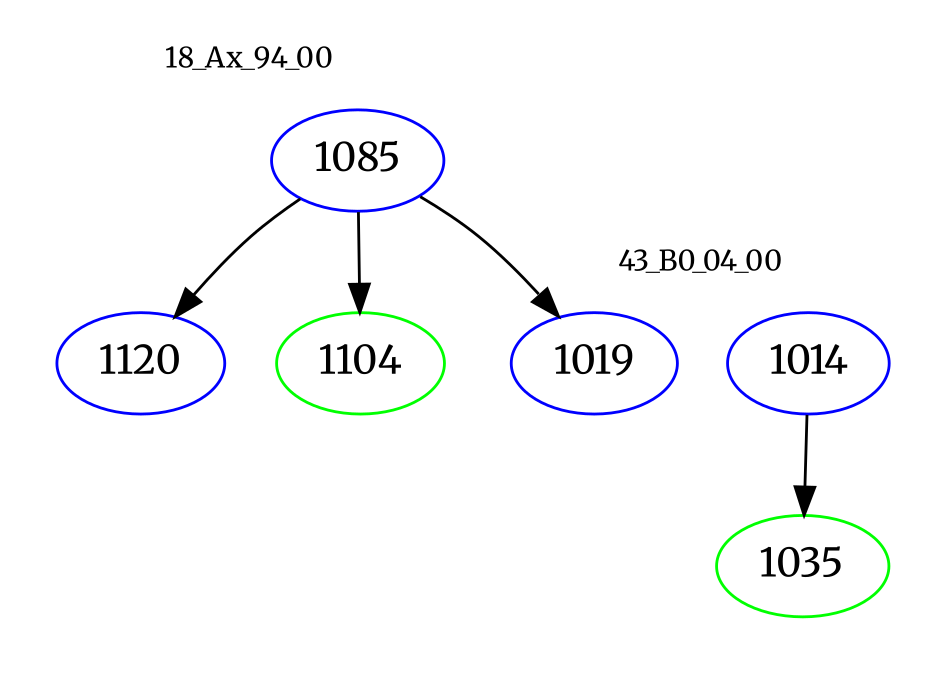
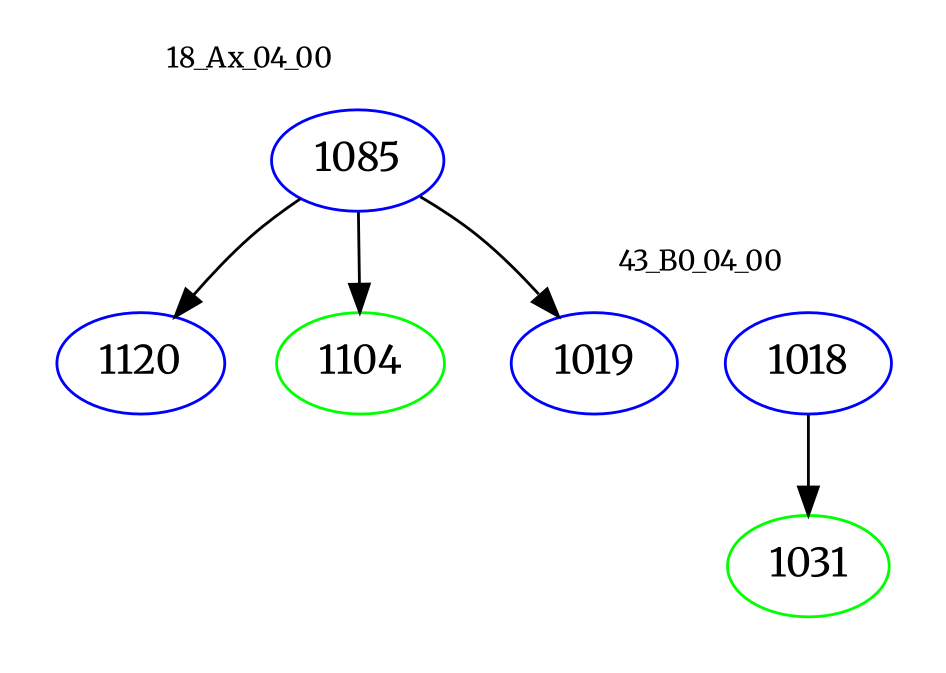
(251, 61) -> (251, 61)
(808, 363) -> (808, 363)
(803, 566) -> (808, 566)
